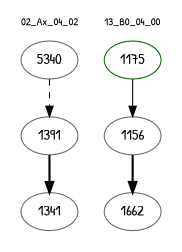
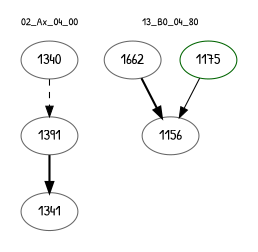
(50, 23) -> (50, 23)
(133, 23) -> (171, 23)
(49, 60) -> (49, 60)
(133, 169) -> (149, 93)
